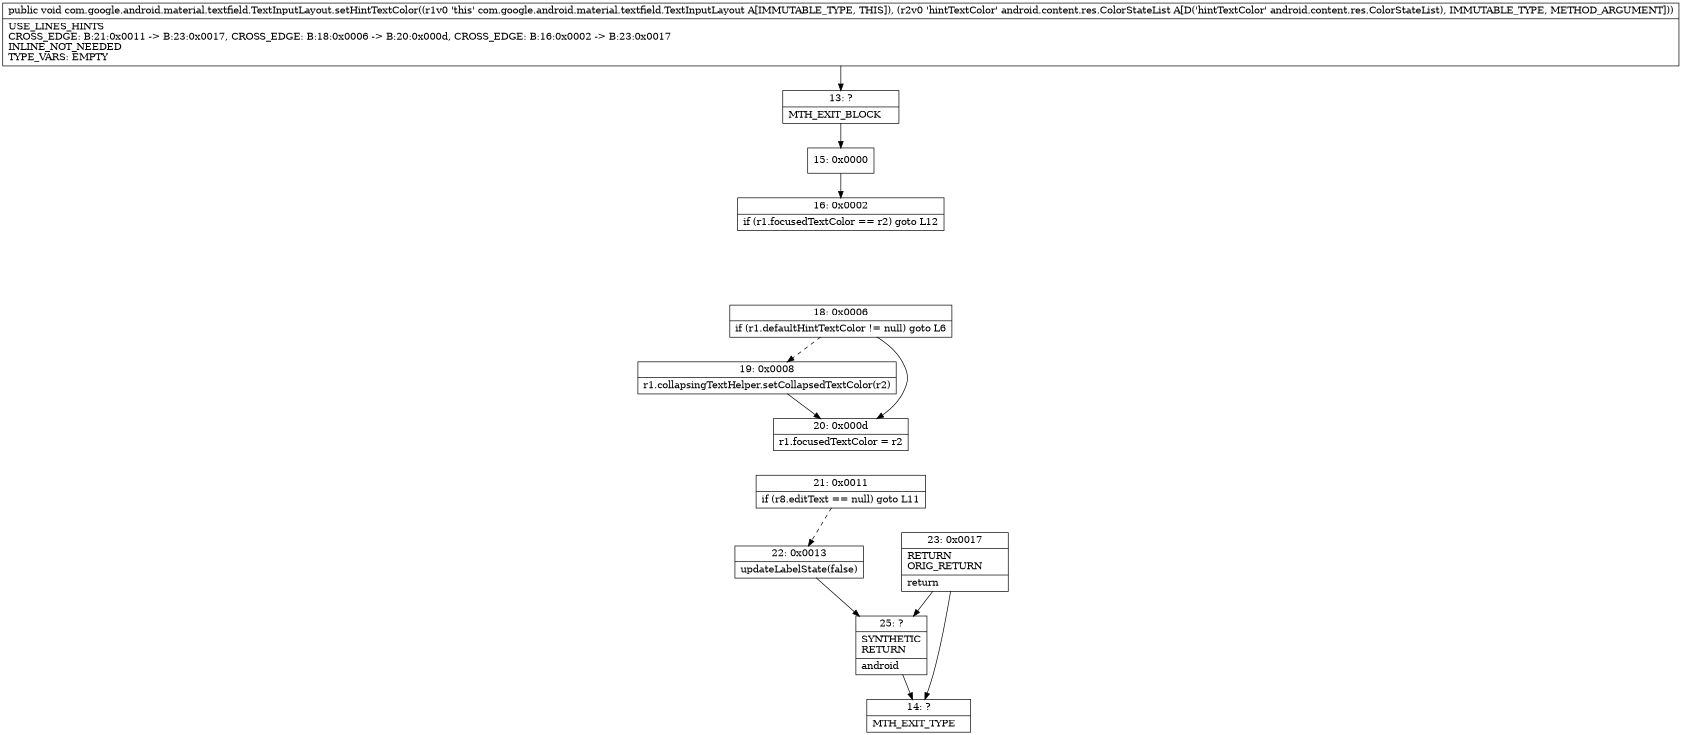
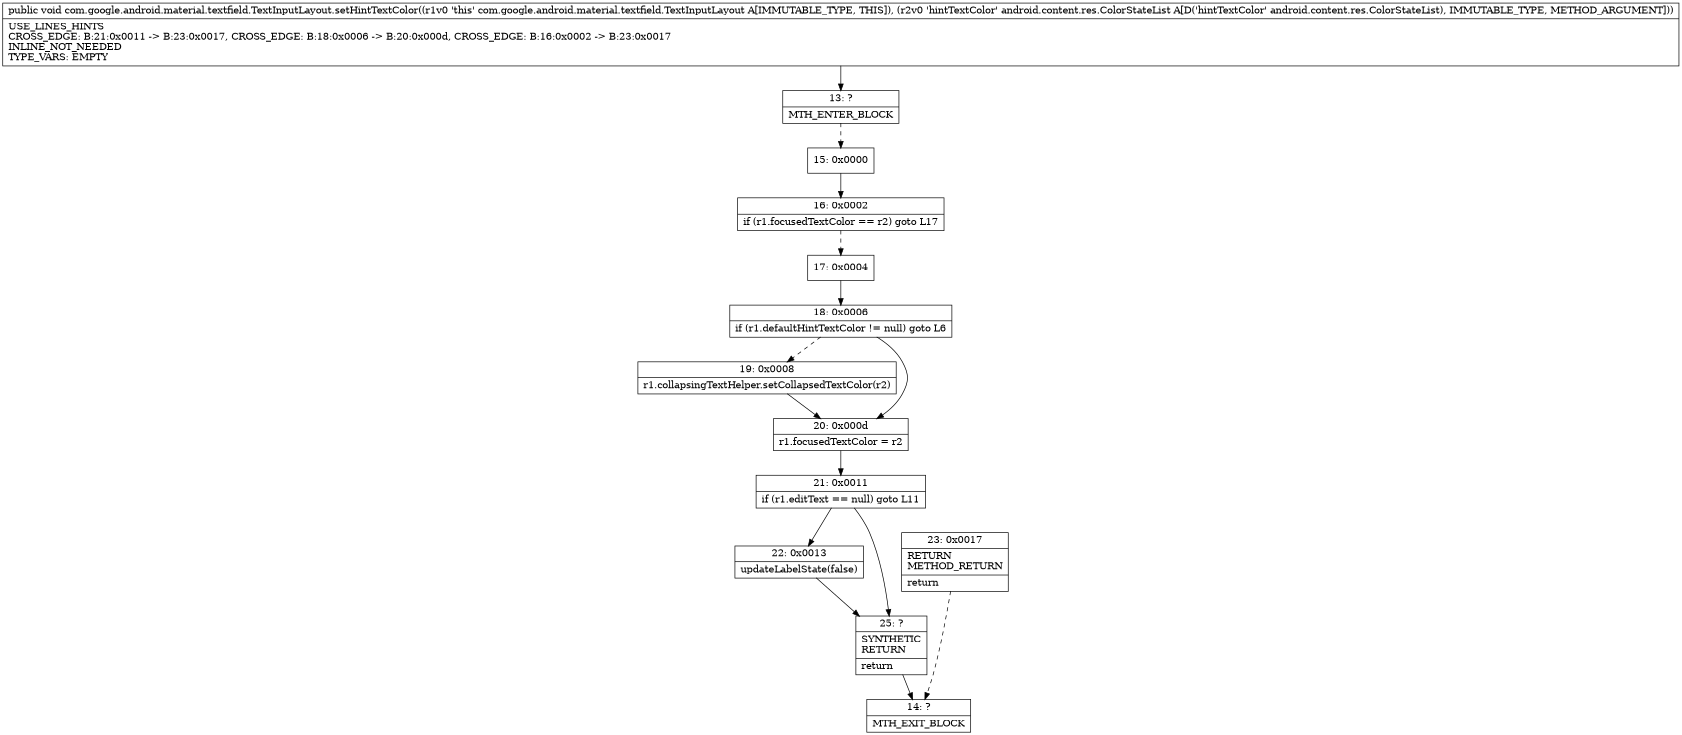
(835, 115) -> (841, 115)
(841, 132) -> (841, 132)
(841, 222) -> (841, 222)
none -> (841, 268)
none -> (841, 460)
(841, 500) -> (841, 500)
(822, 524) -> (822, 524)
(945, 566) -> (955, 566)
(925, 601) -> (878, 556)
(941, 643) -> (941, 643)
(880, 666) -> (877, 666)
(914, 724) -> (919, 724)
